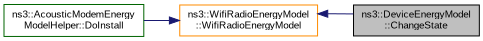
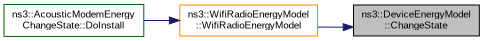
(341, 14) -> (330, 27)
(74, 20) -> (74, 20)
